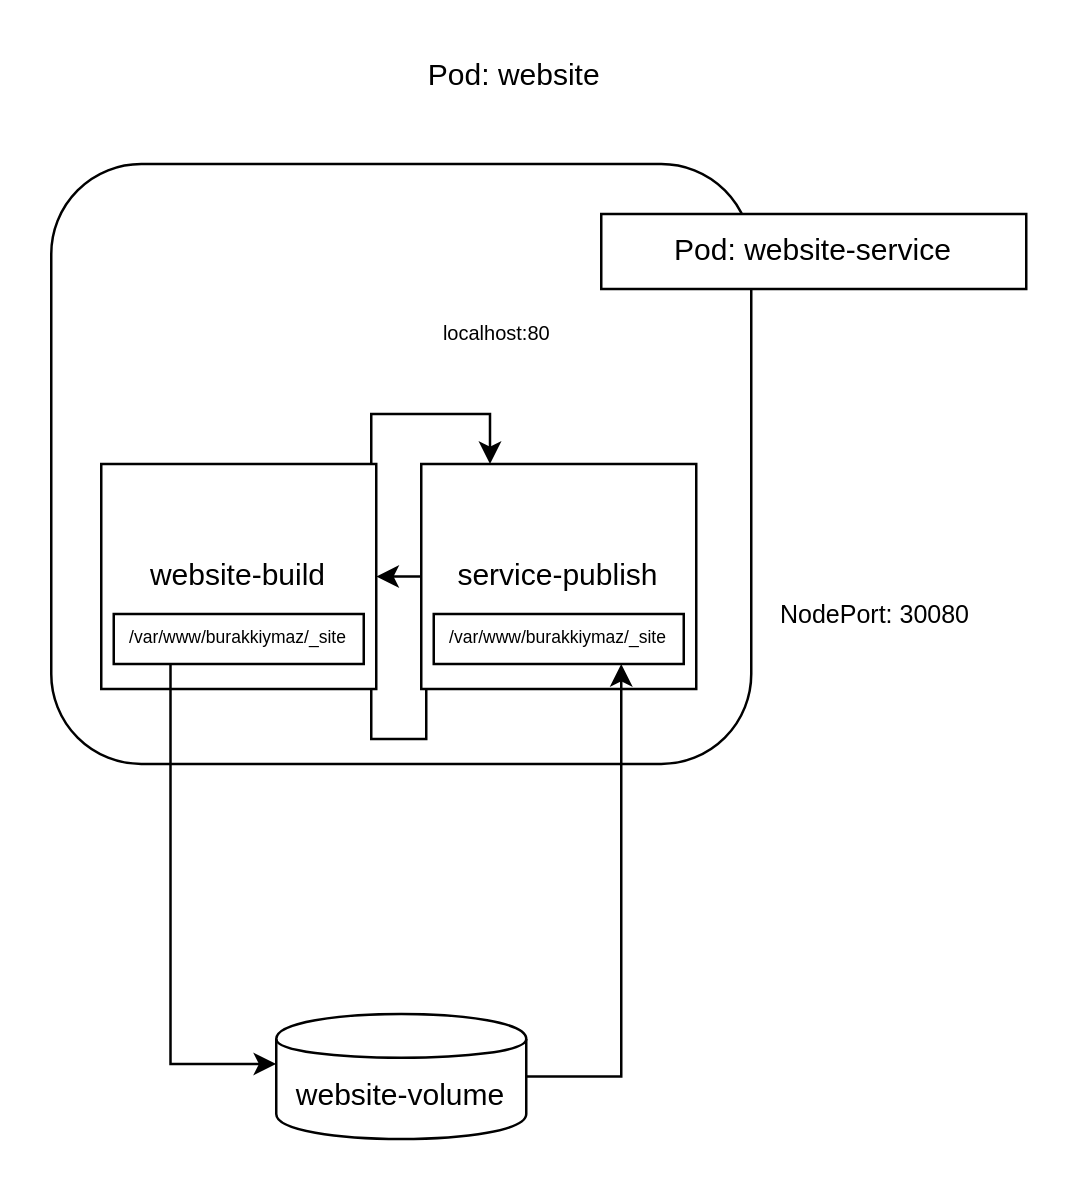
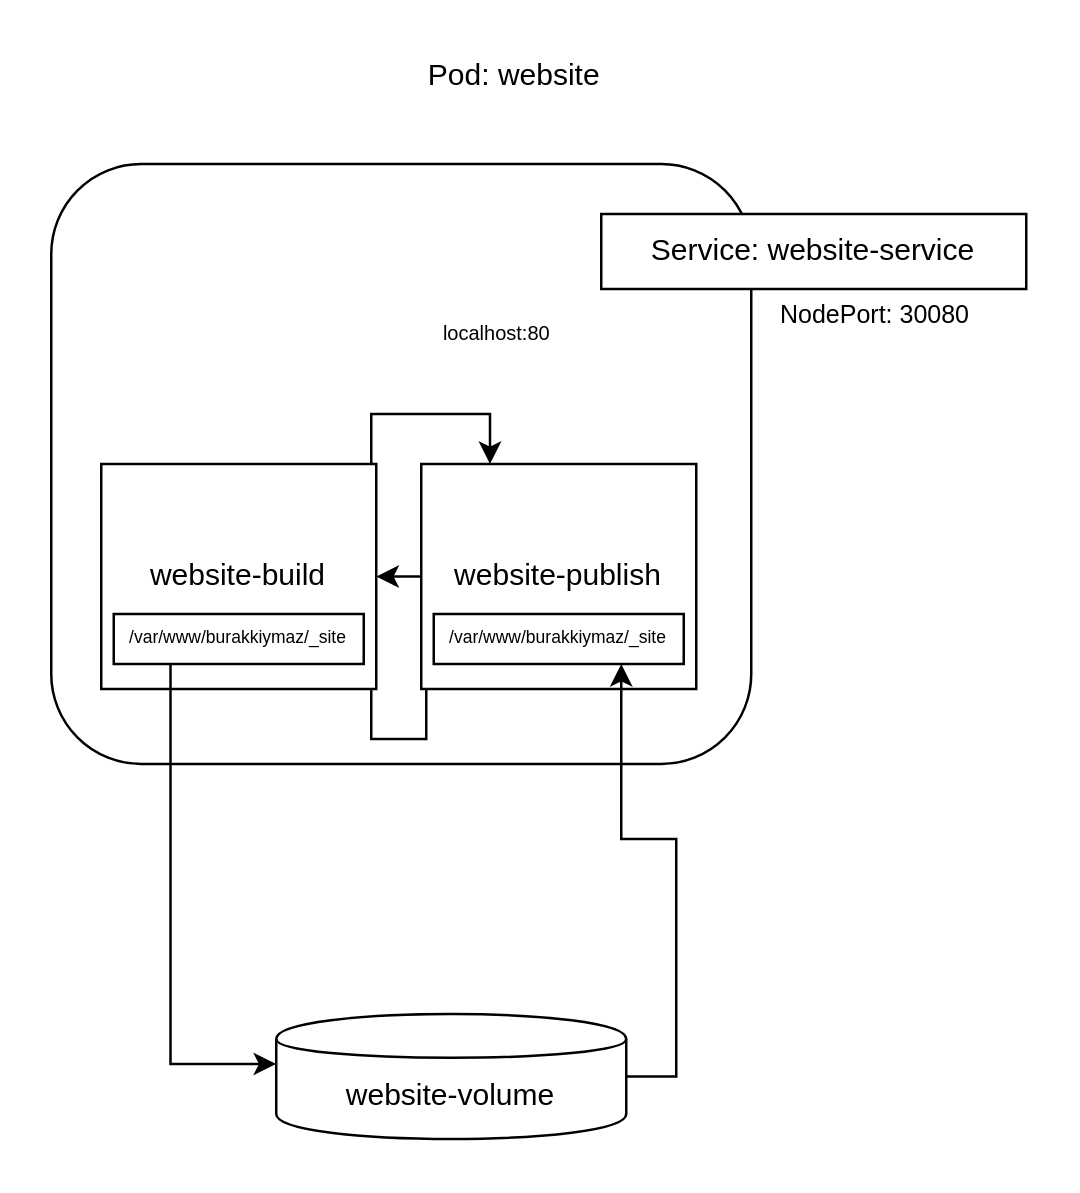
(814, 251) -> (814, 251)
(559, 576) -> (559, 576)
(889, 614) -> (889, 314)
(401, 1076) -> (451, 1076)
